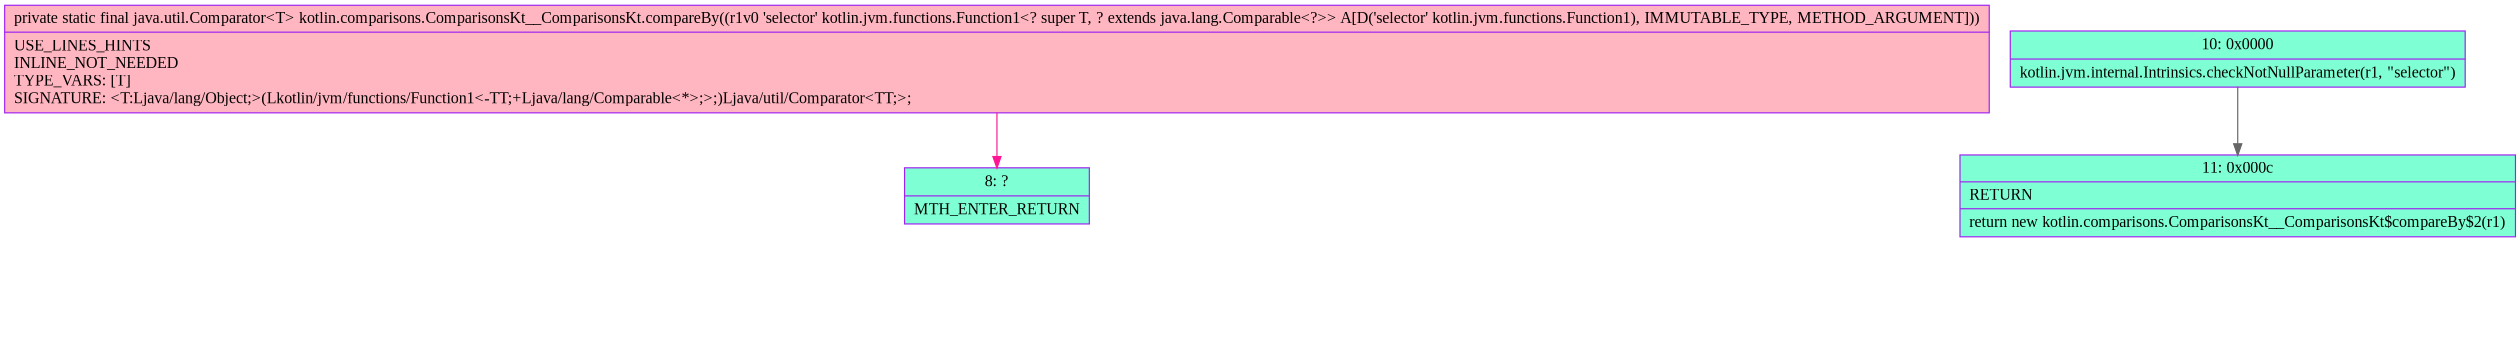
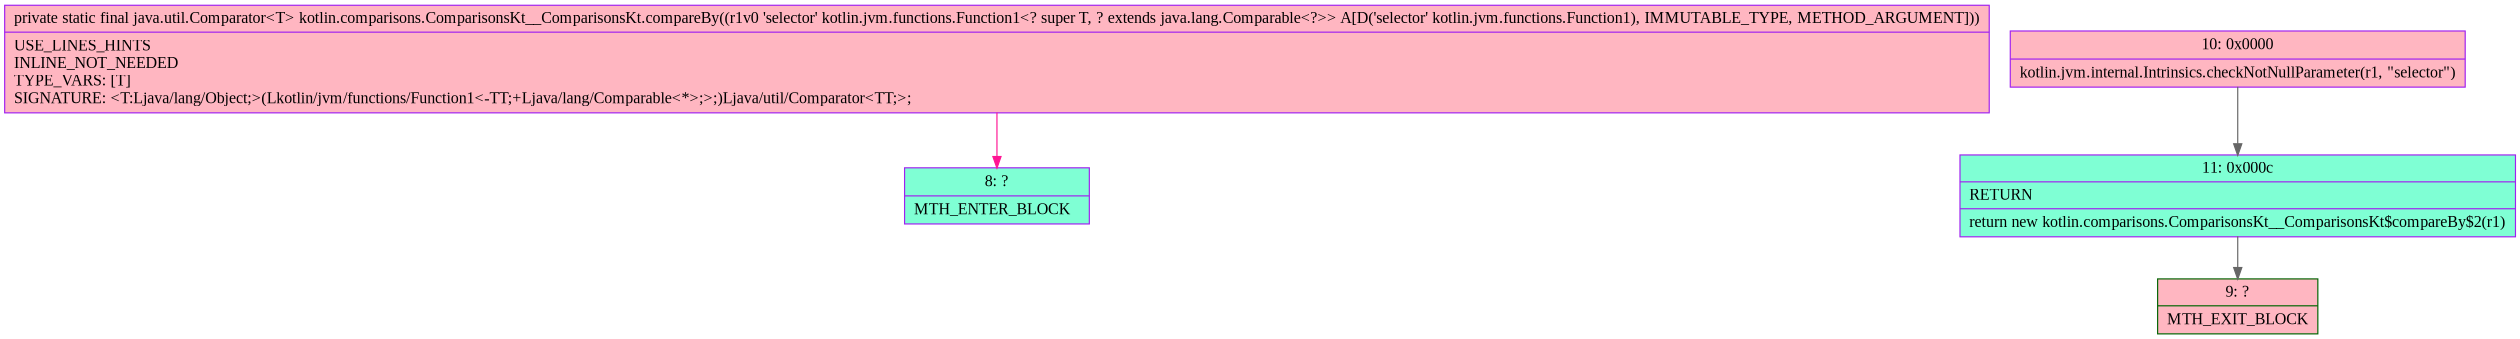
(2238, 59) -> (2238, 59)
(997, 209) -> (992, 209)
none -> (2238, 306)
